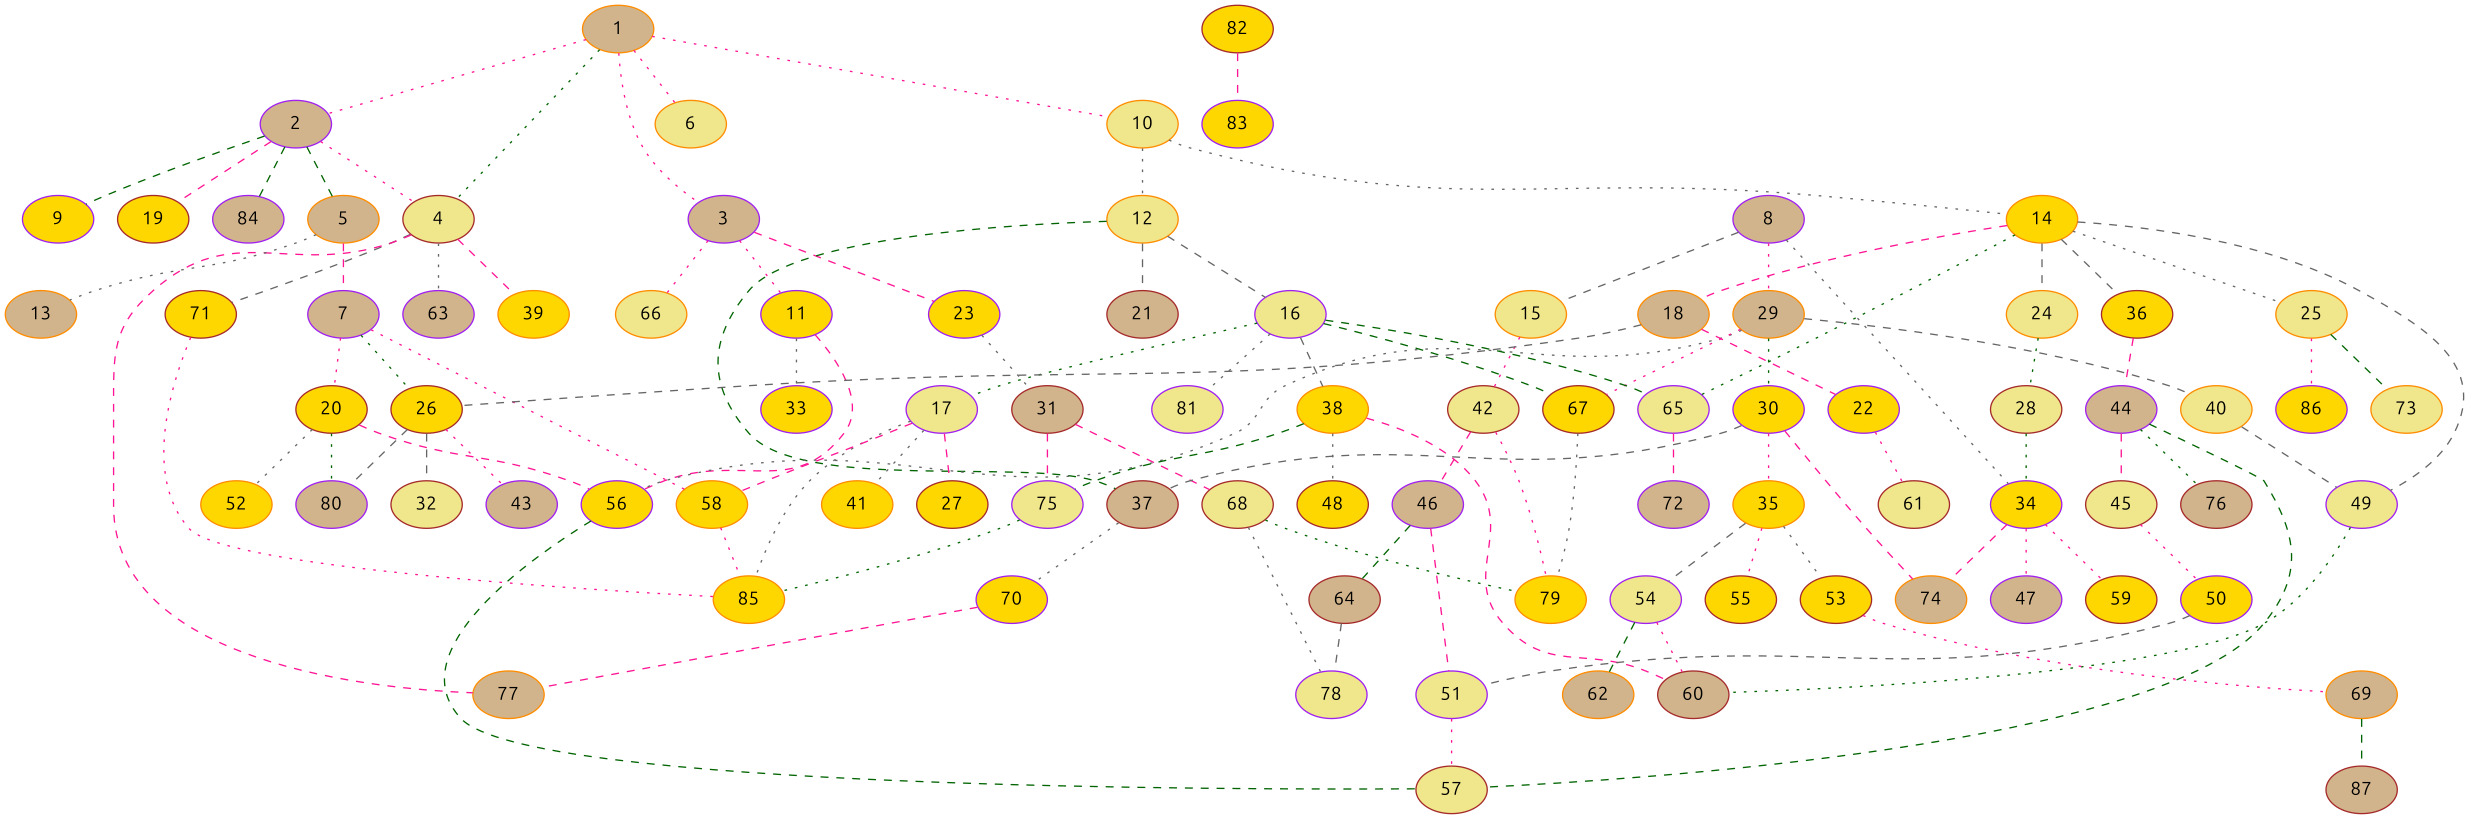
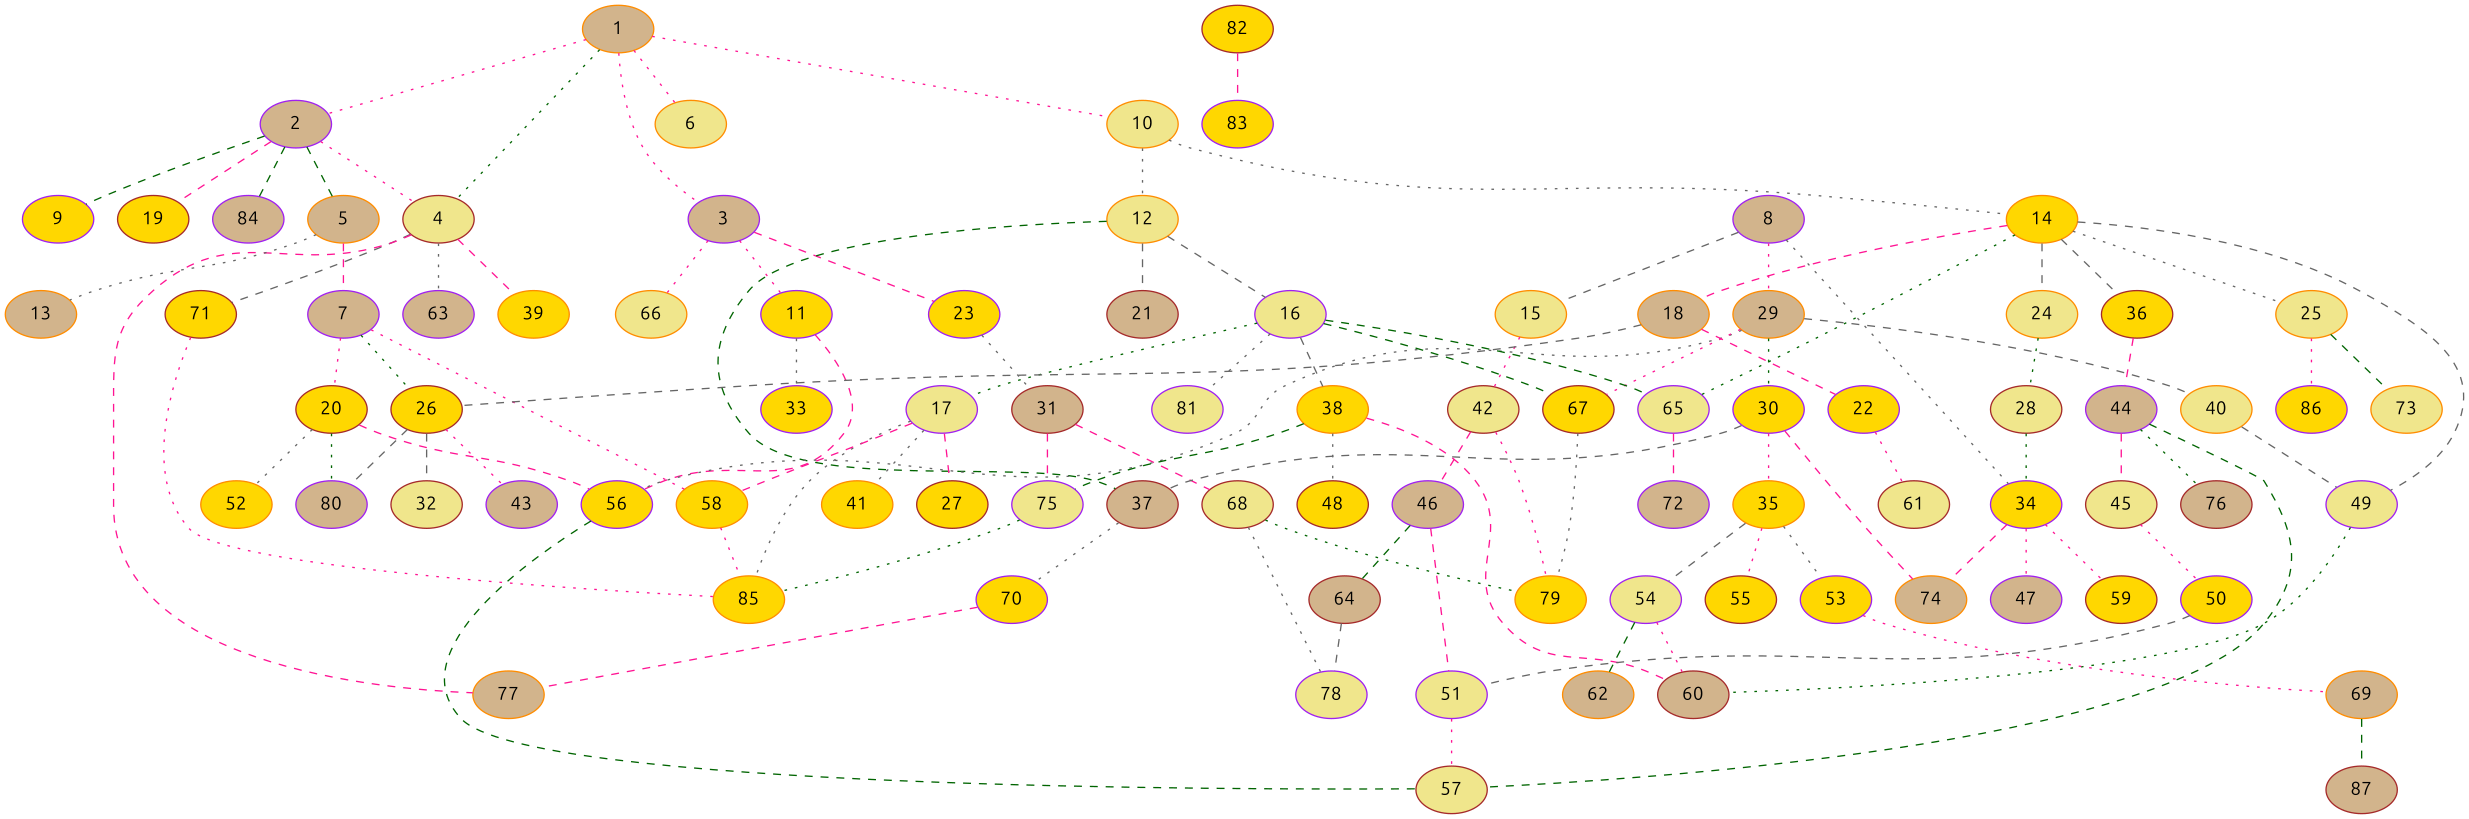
(1836, 600) -> (1836, 600)
